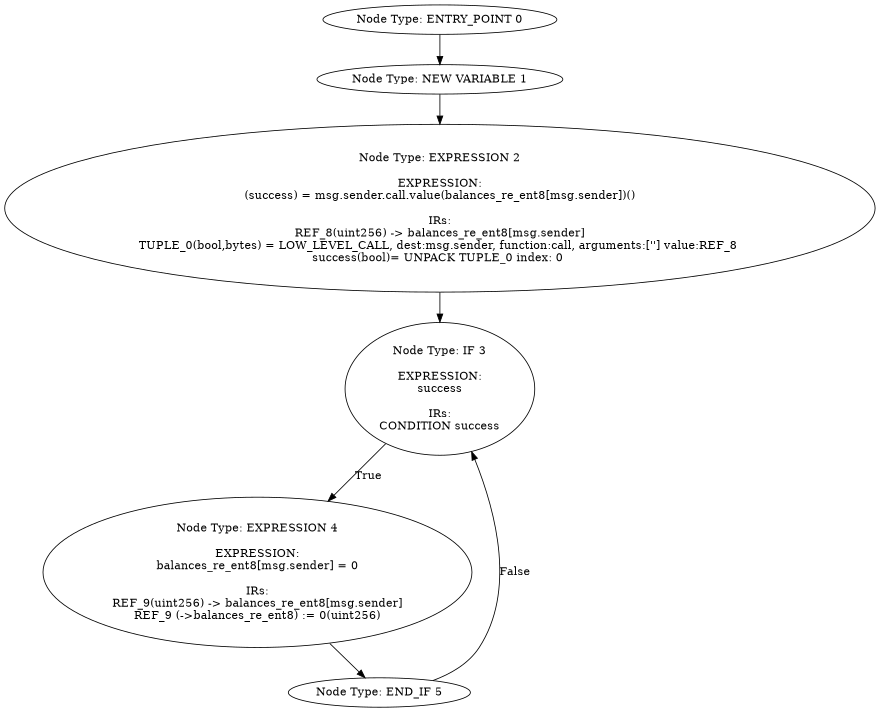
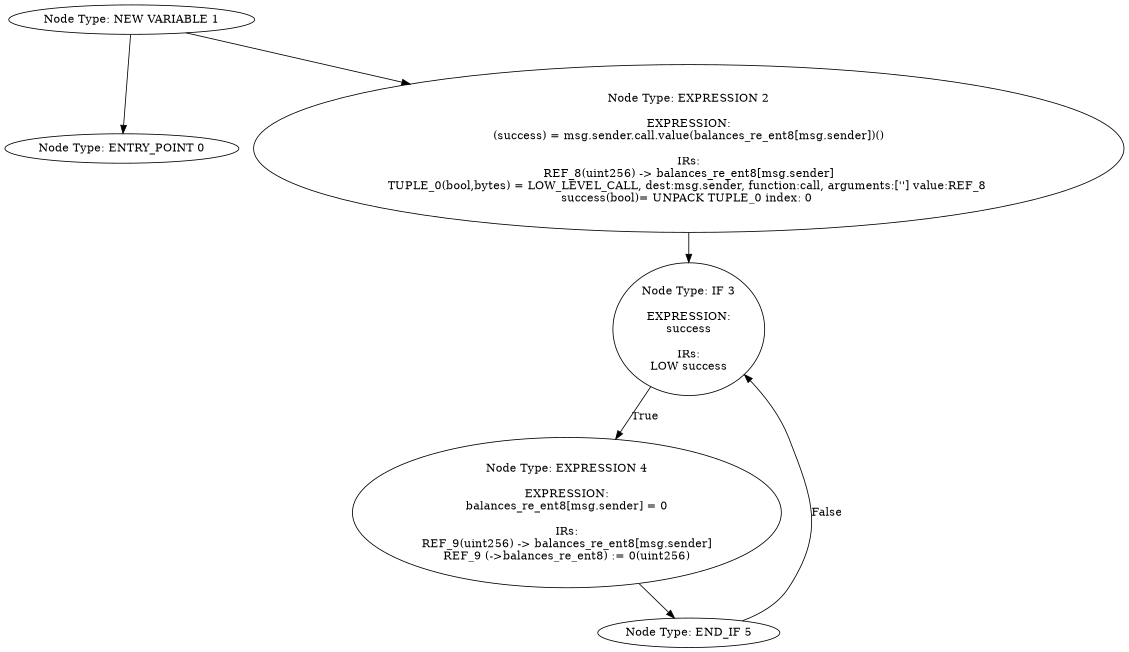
(440, 45) -> (127, 80)
(440, 389) -> (689, 329)
